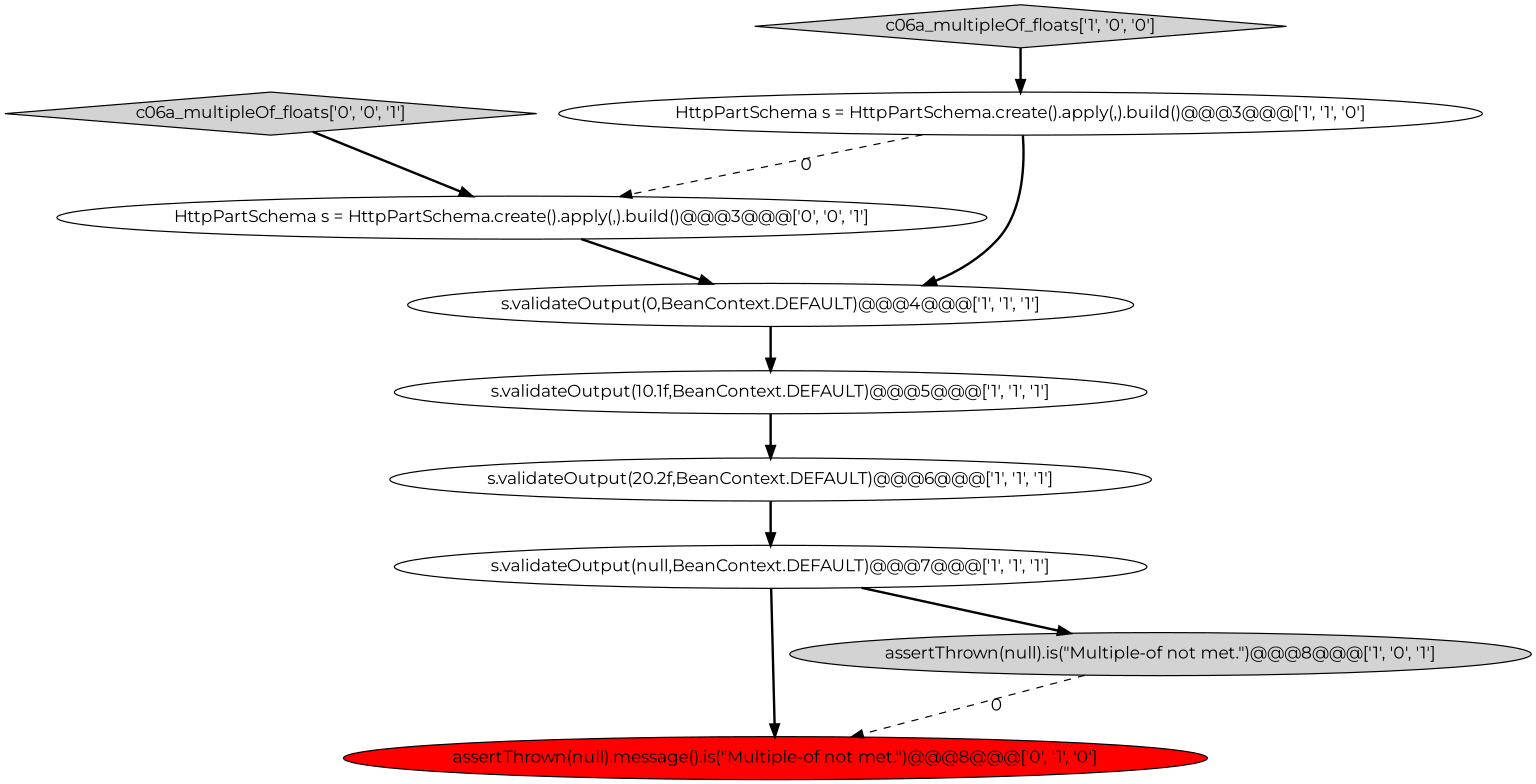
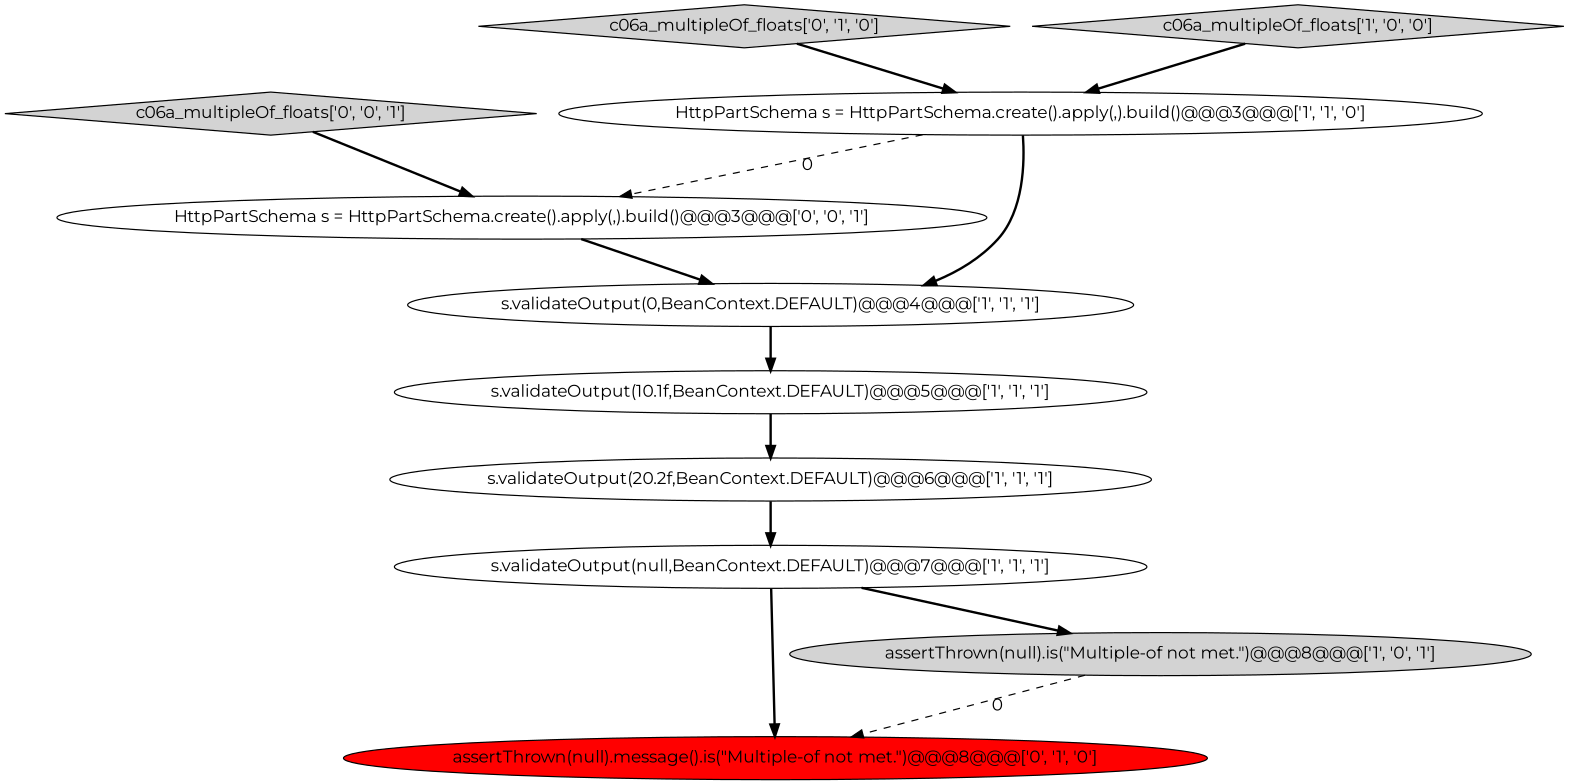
none -> (744, 26)
